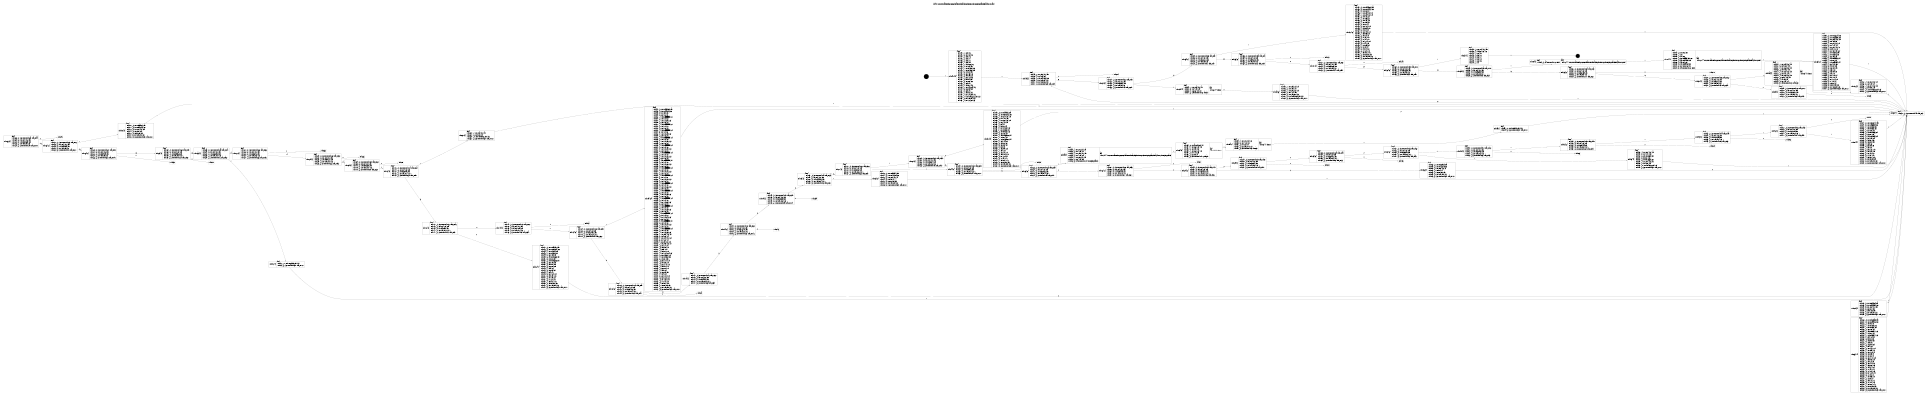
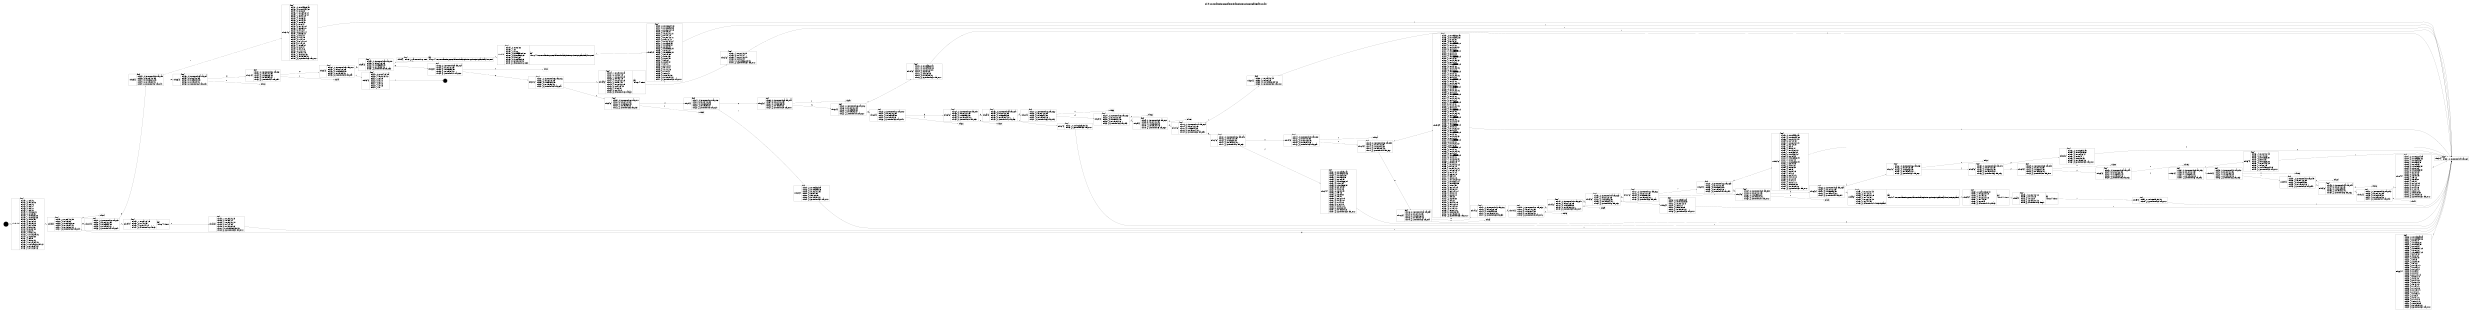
none -> (702, 104)
